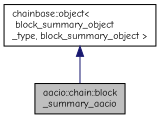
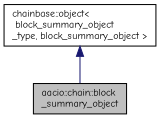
(80, 99) -> (80, 99)
